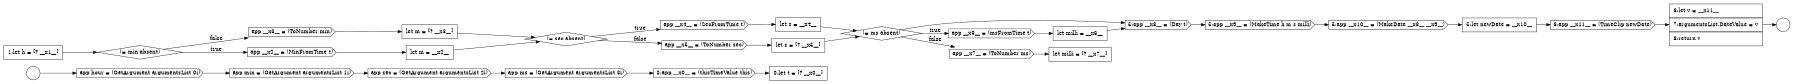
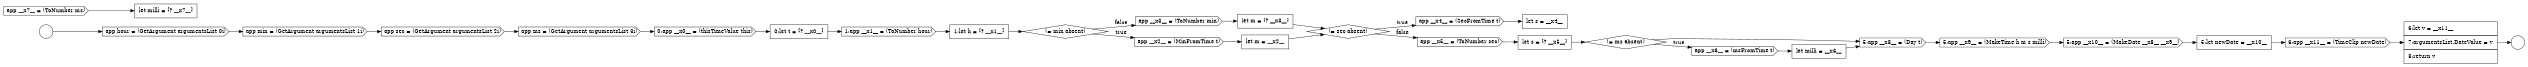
(837, 29) -> none
none -> (889, 32)
(926, 42) -> none
